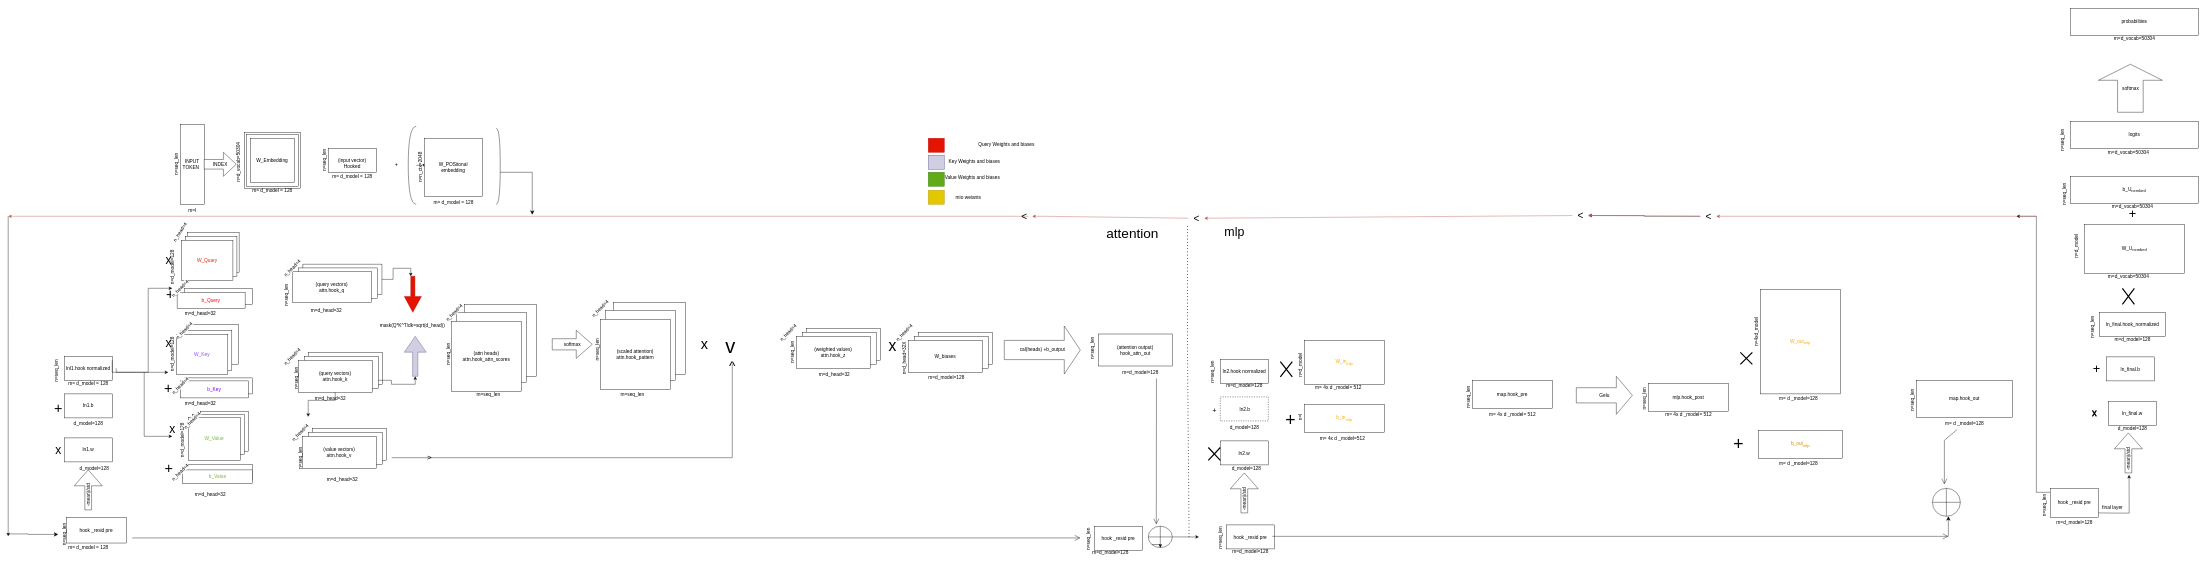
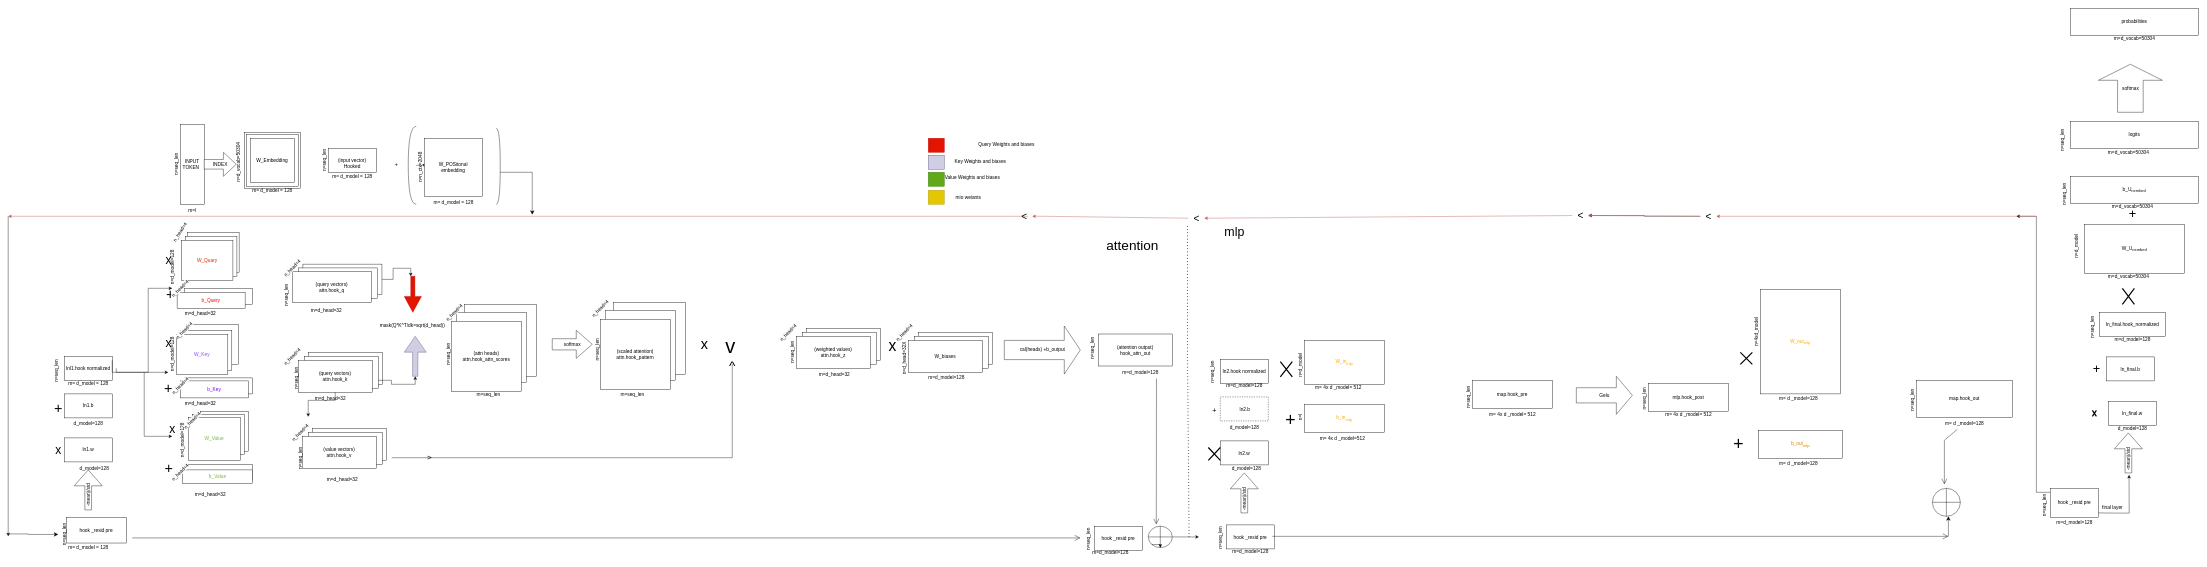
(974, 161) -> (980, 161)
(1132, 233) -> (1132, 245)
